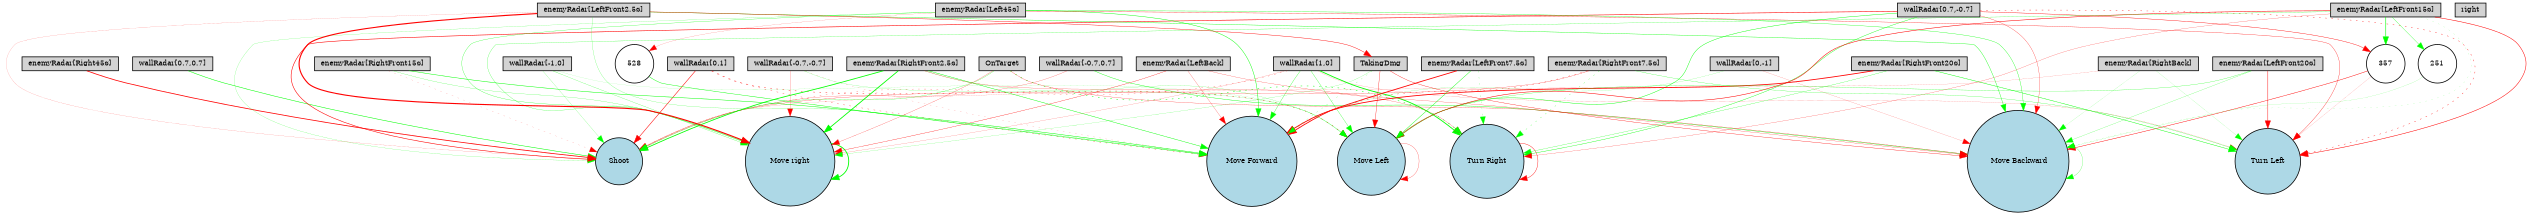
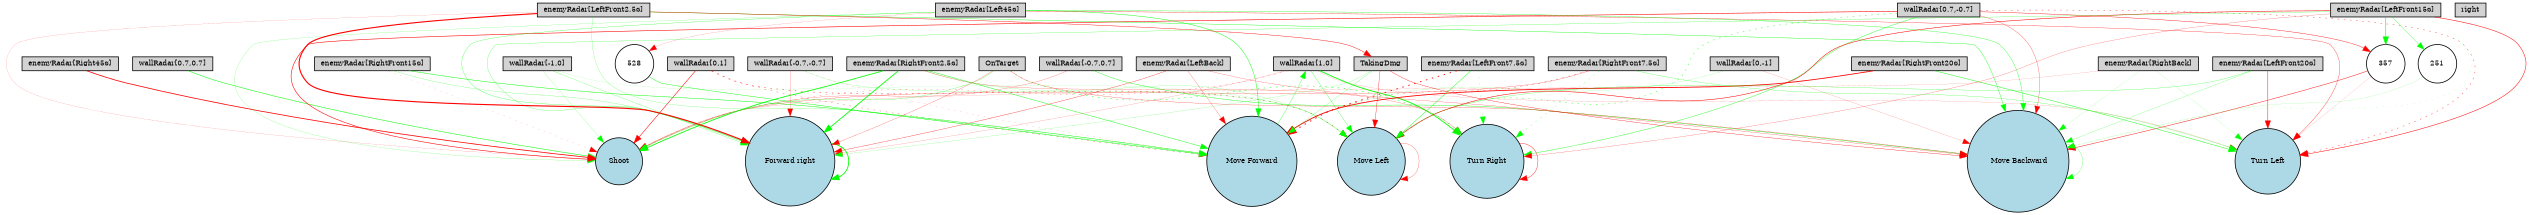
(1687, 67) -> (1687, 67)
(1293, 81) -> (1292, 99)
(1374, 96) -> (1374, 96)
(1335, 98) -> (1335, 98)
(1736, 107) -> none
(790, 161) -> (790, 161)
